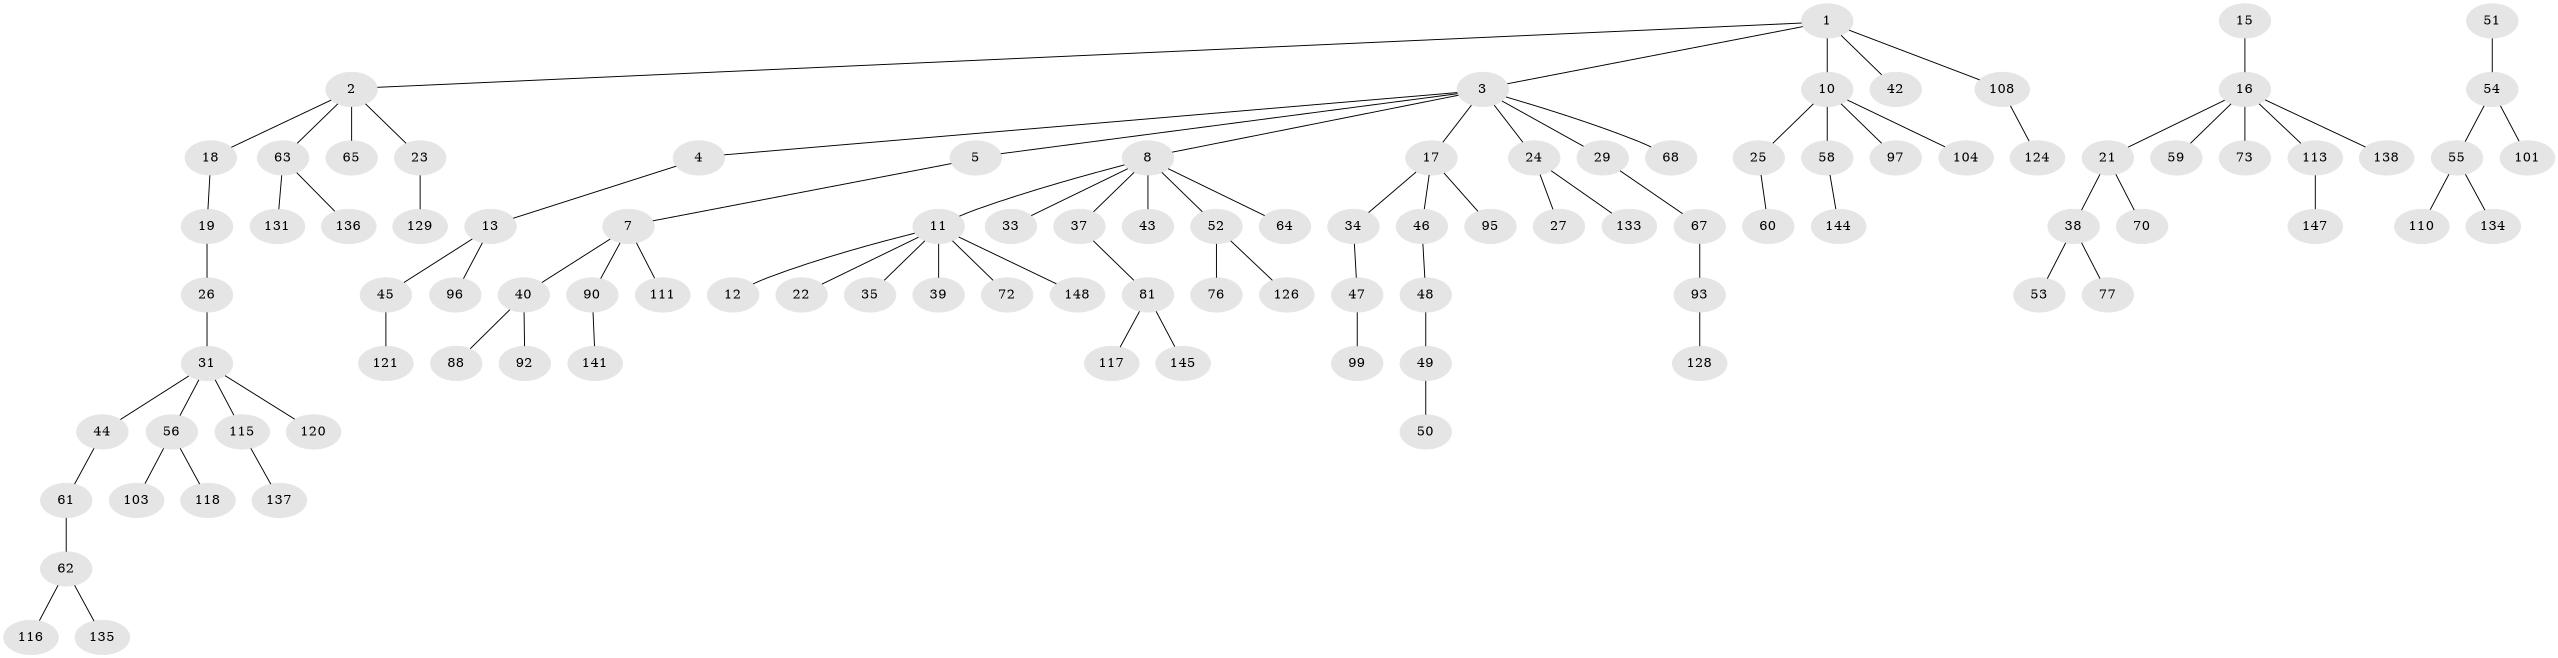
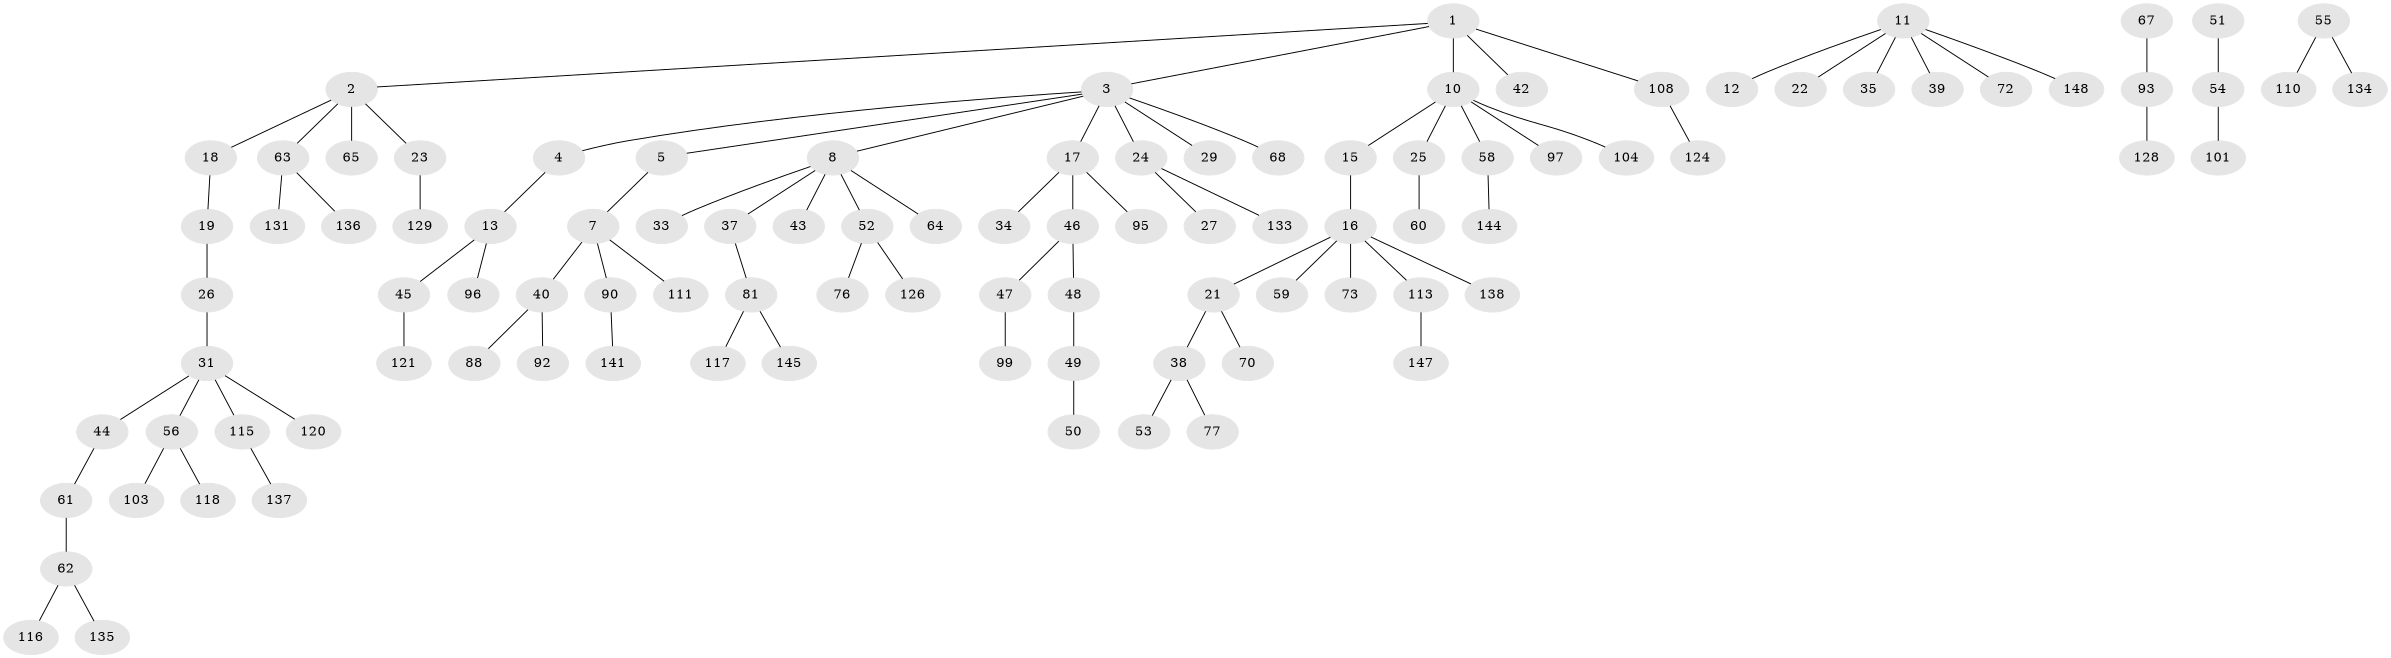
none -> (1402, 124)
(2475, 124) -> none
(1041, 188) -> none
(1651, 192) -> none
(1355, 261) -> (1039, 261)
